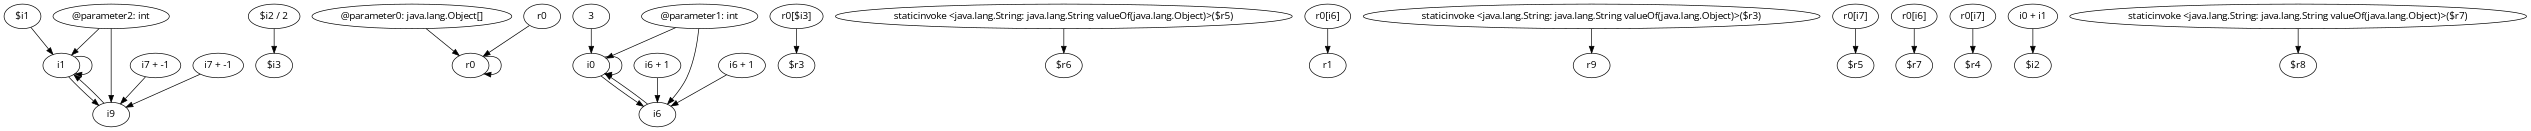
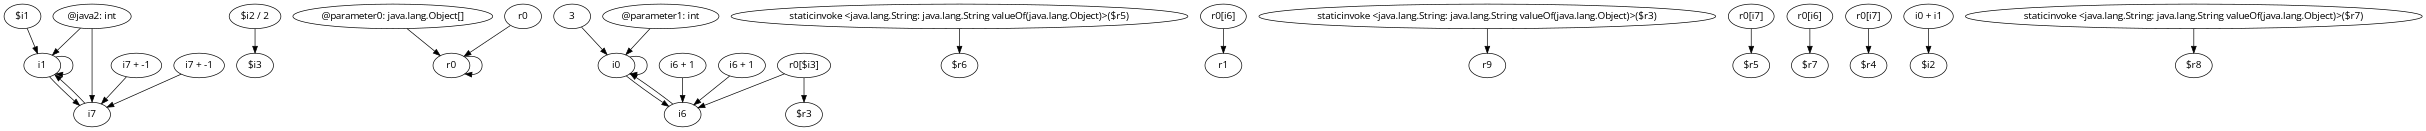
(111, 16) -> (92, 16)
(691, 66) -> (744, 90)
(111, 115) -> (92, 115)
